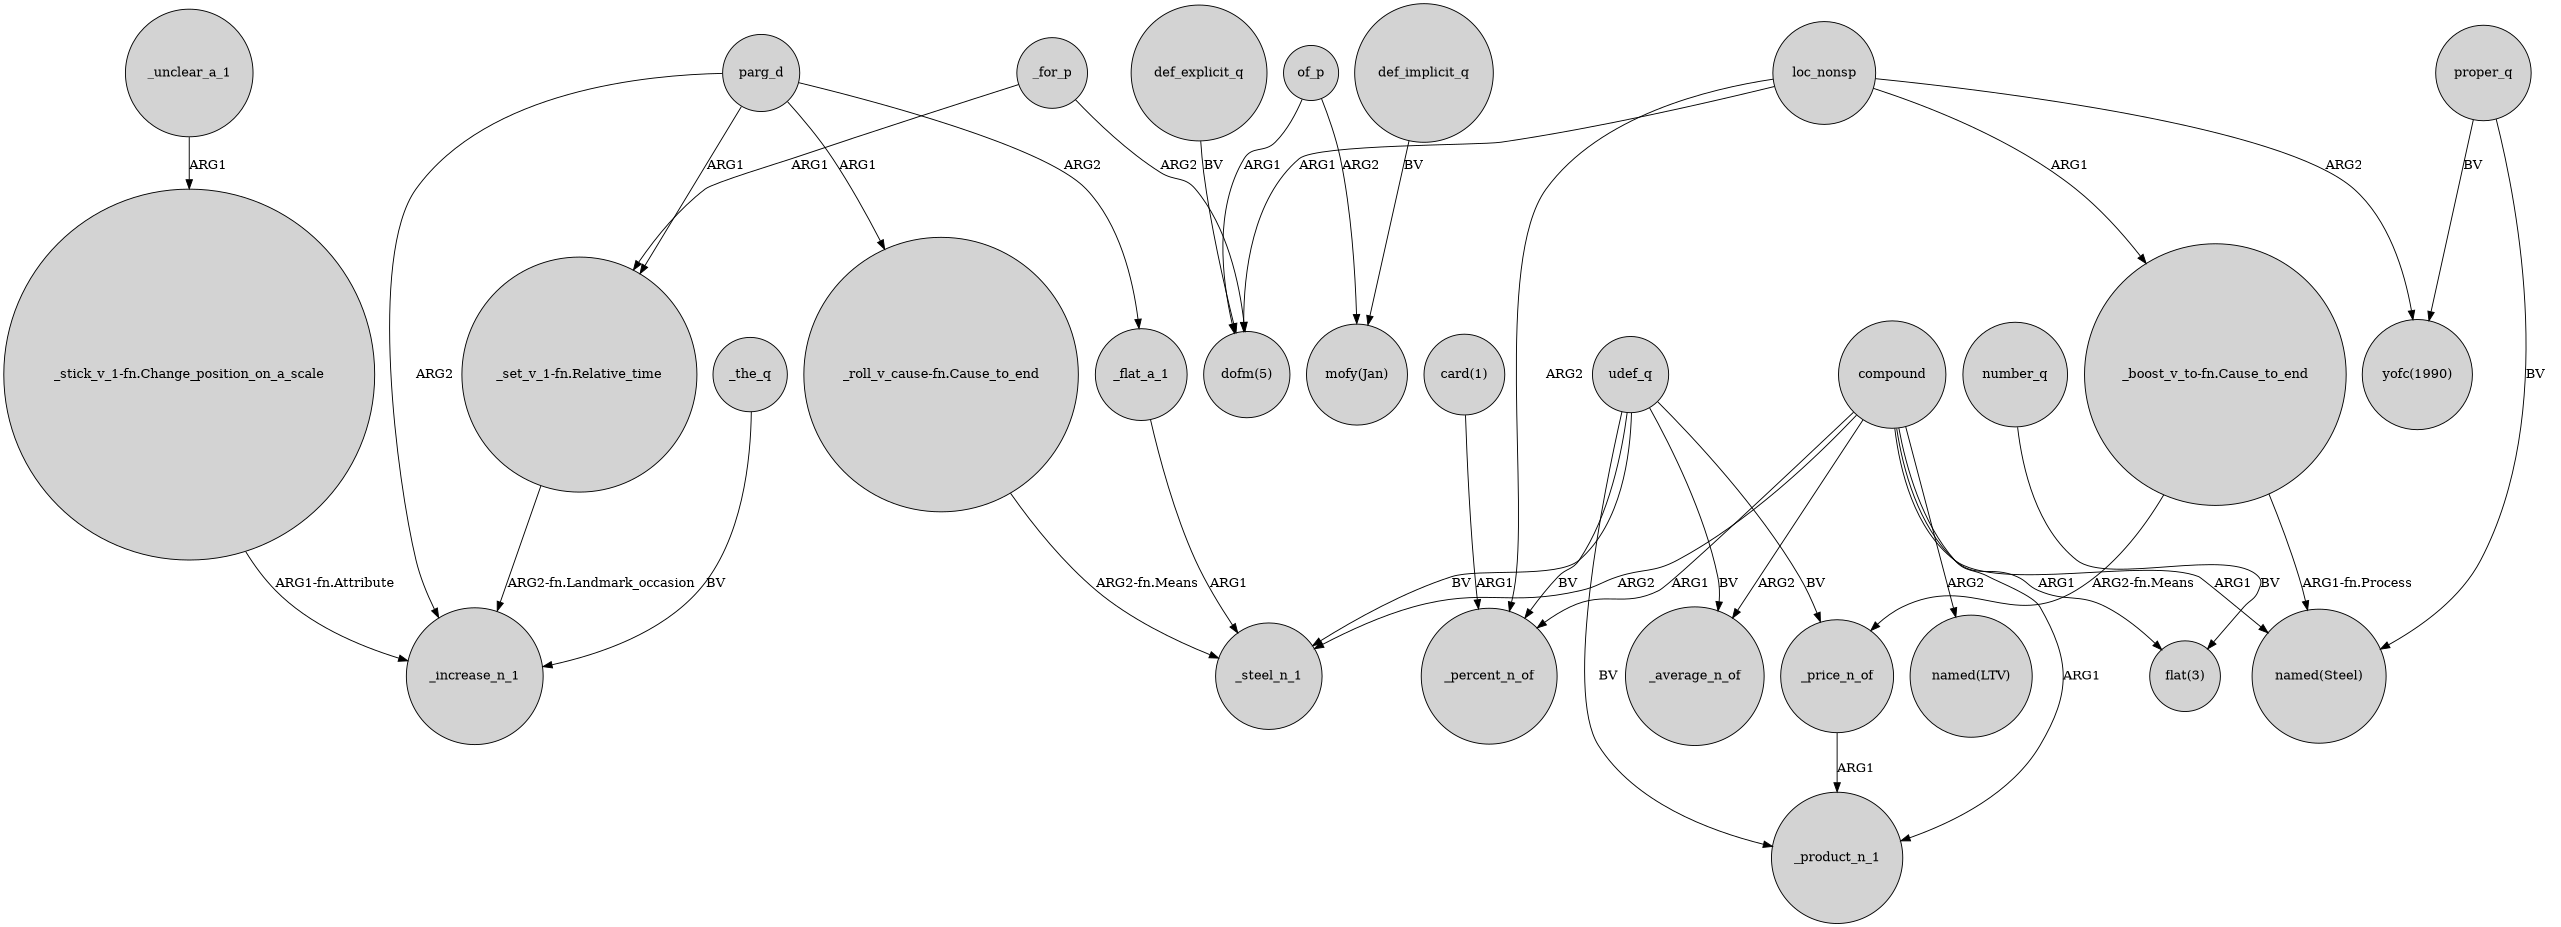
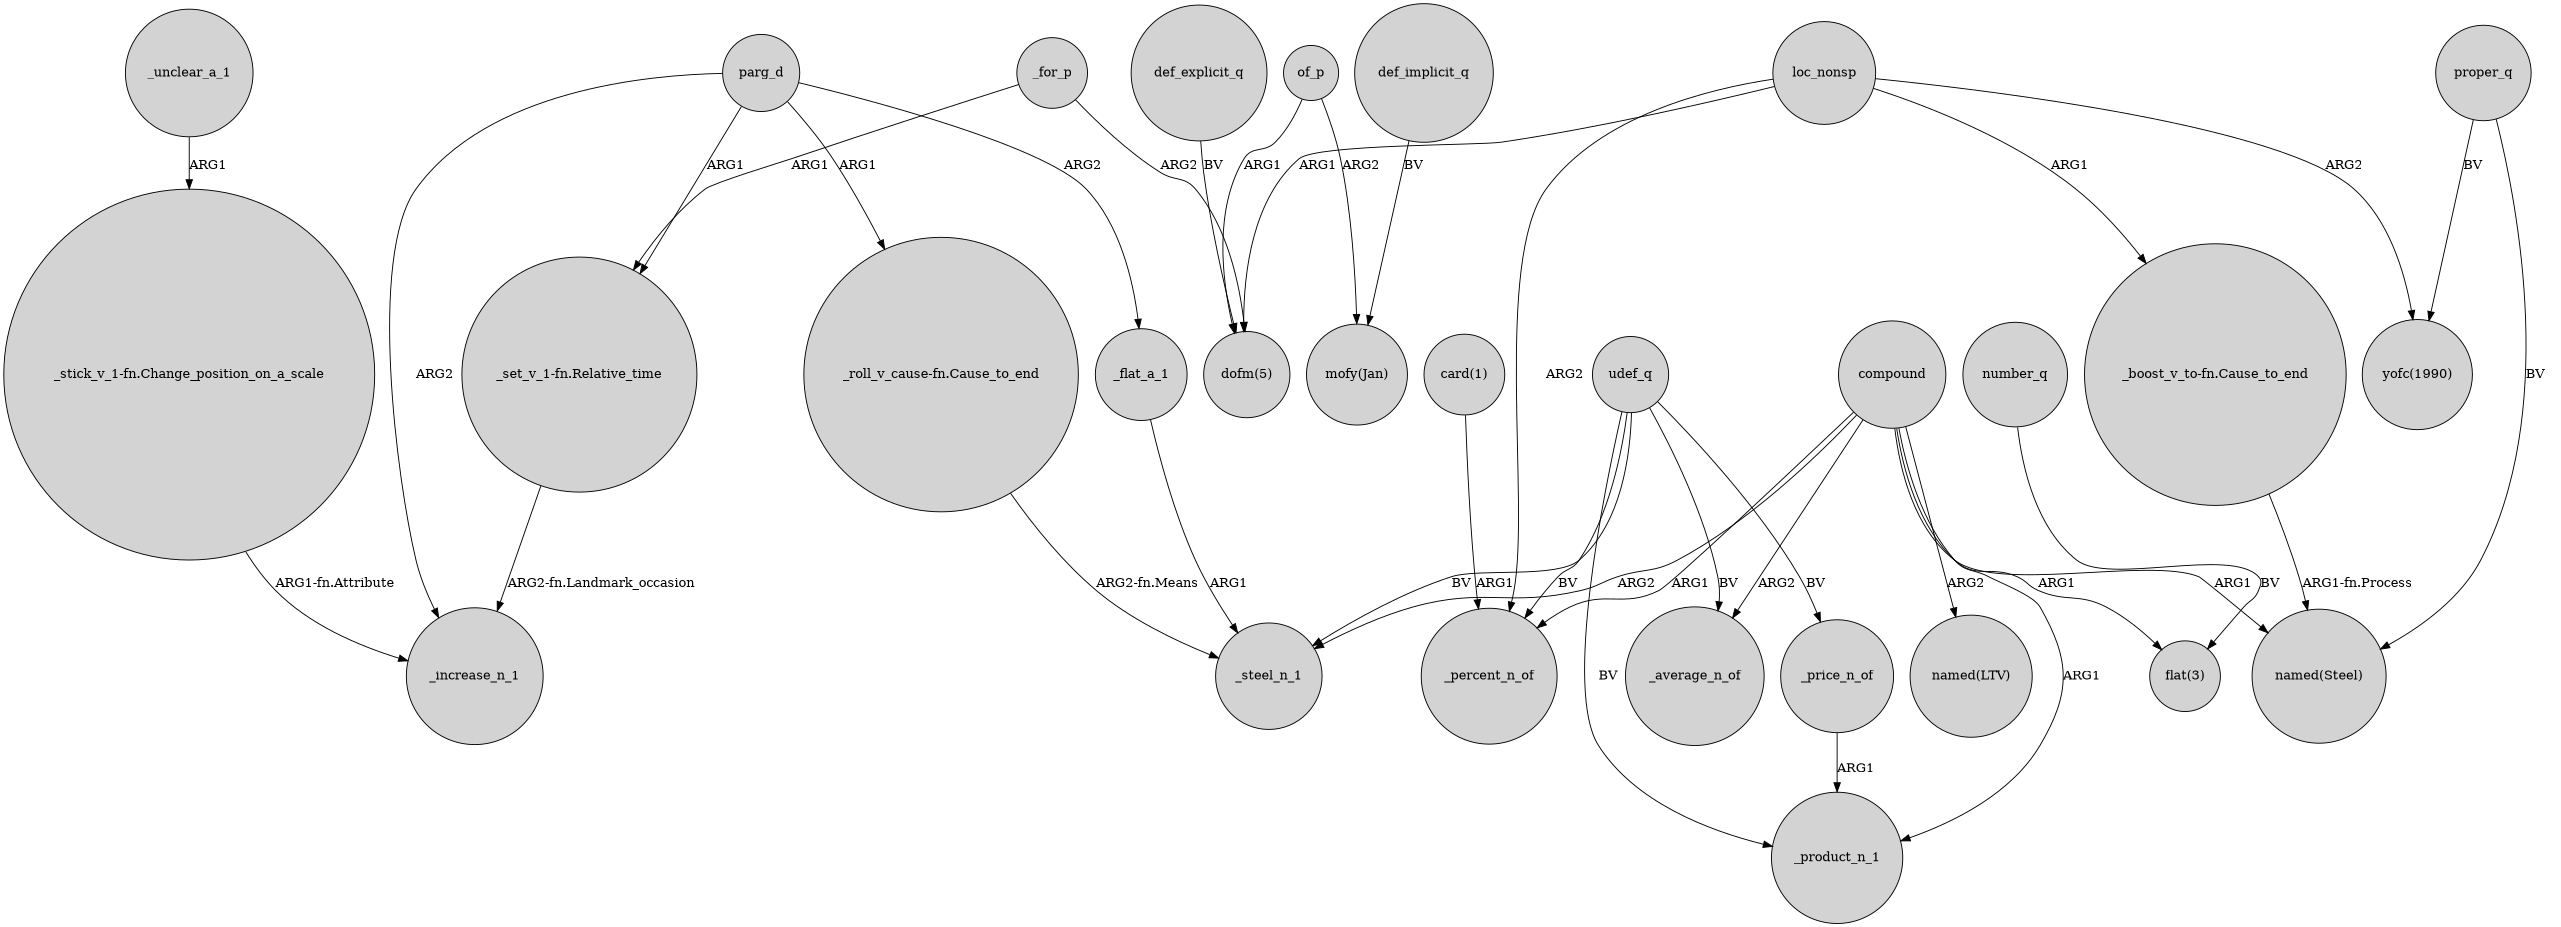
(750, 375) -> none
(2048, 602) -> none
